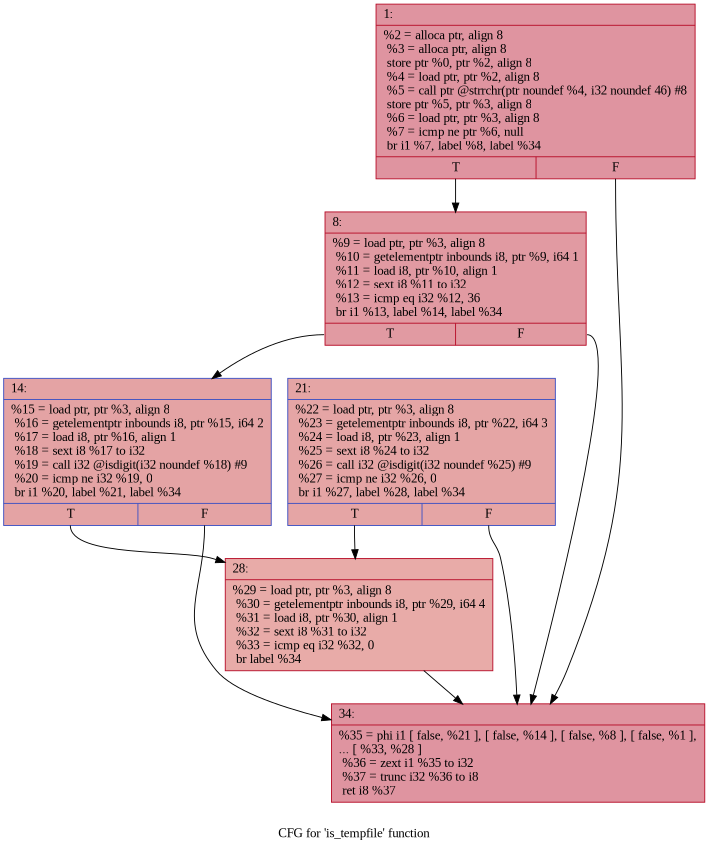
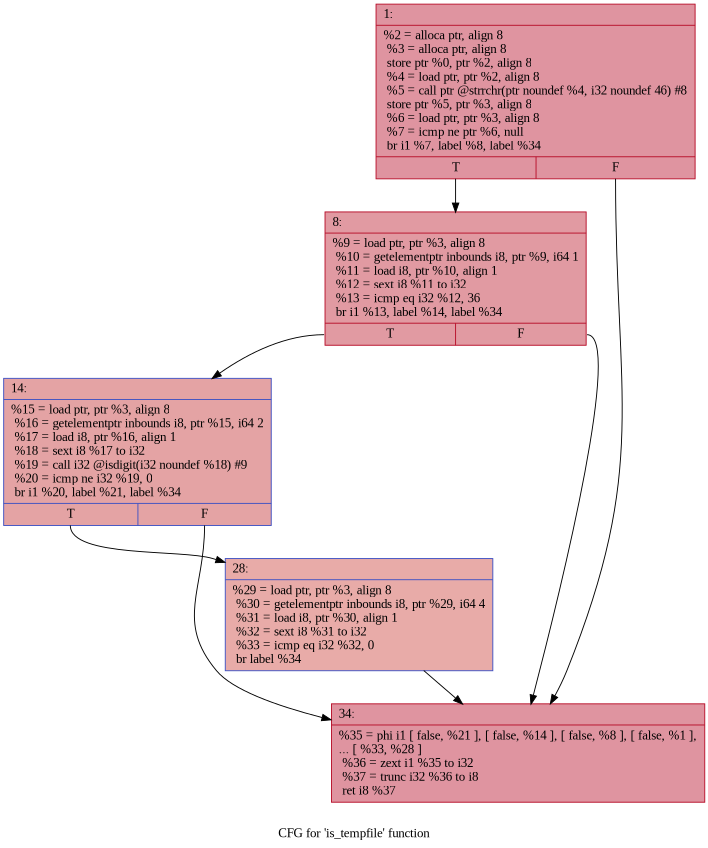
(422, 452) -> none
(359, 615) -> (359, 615)
